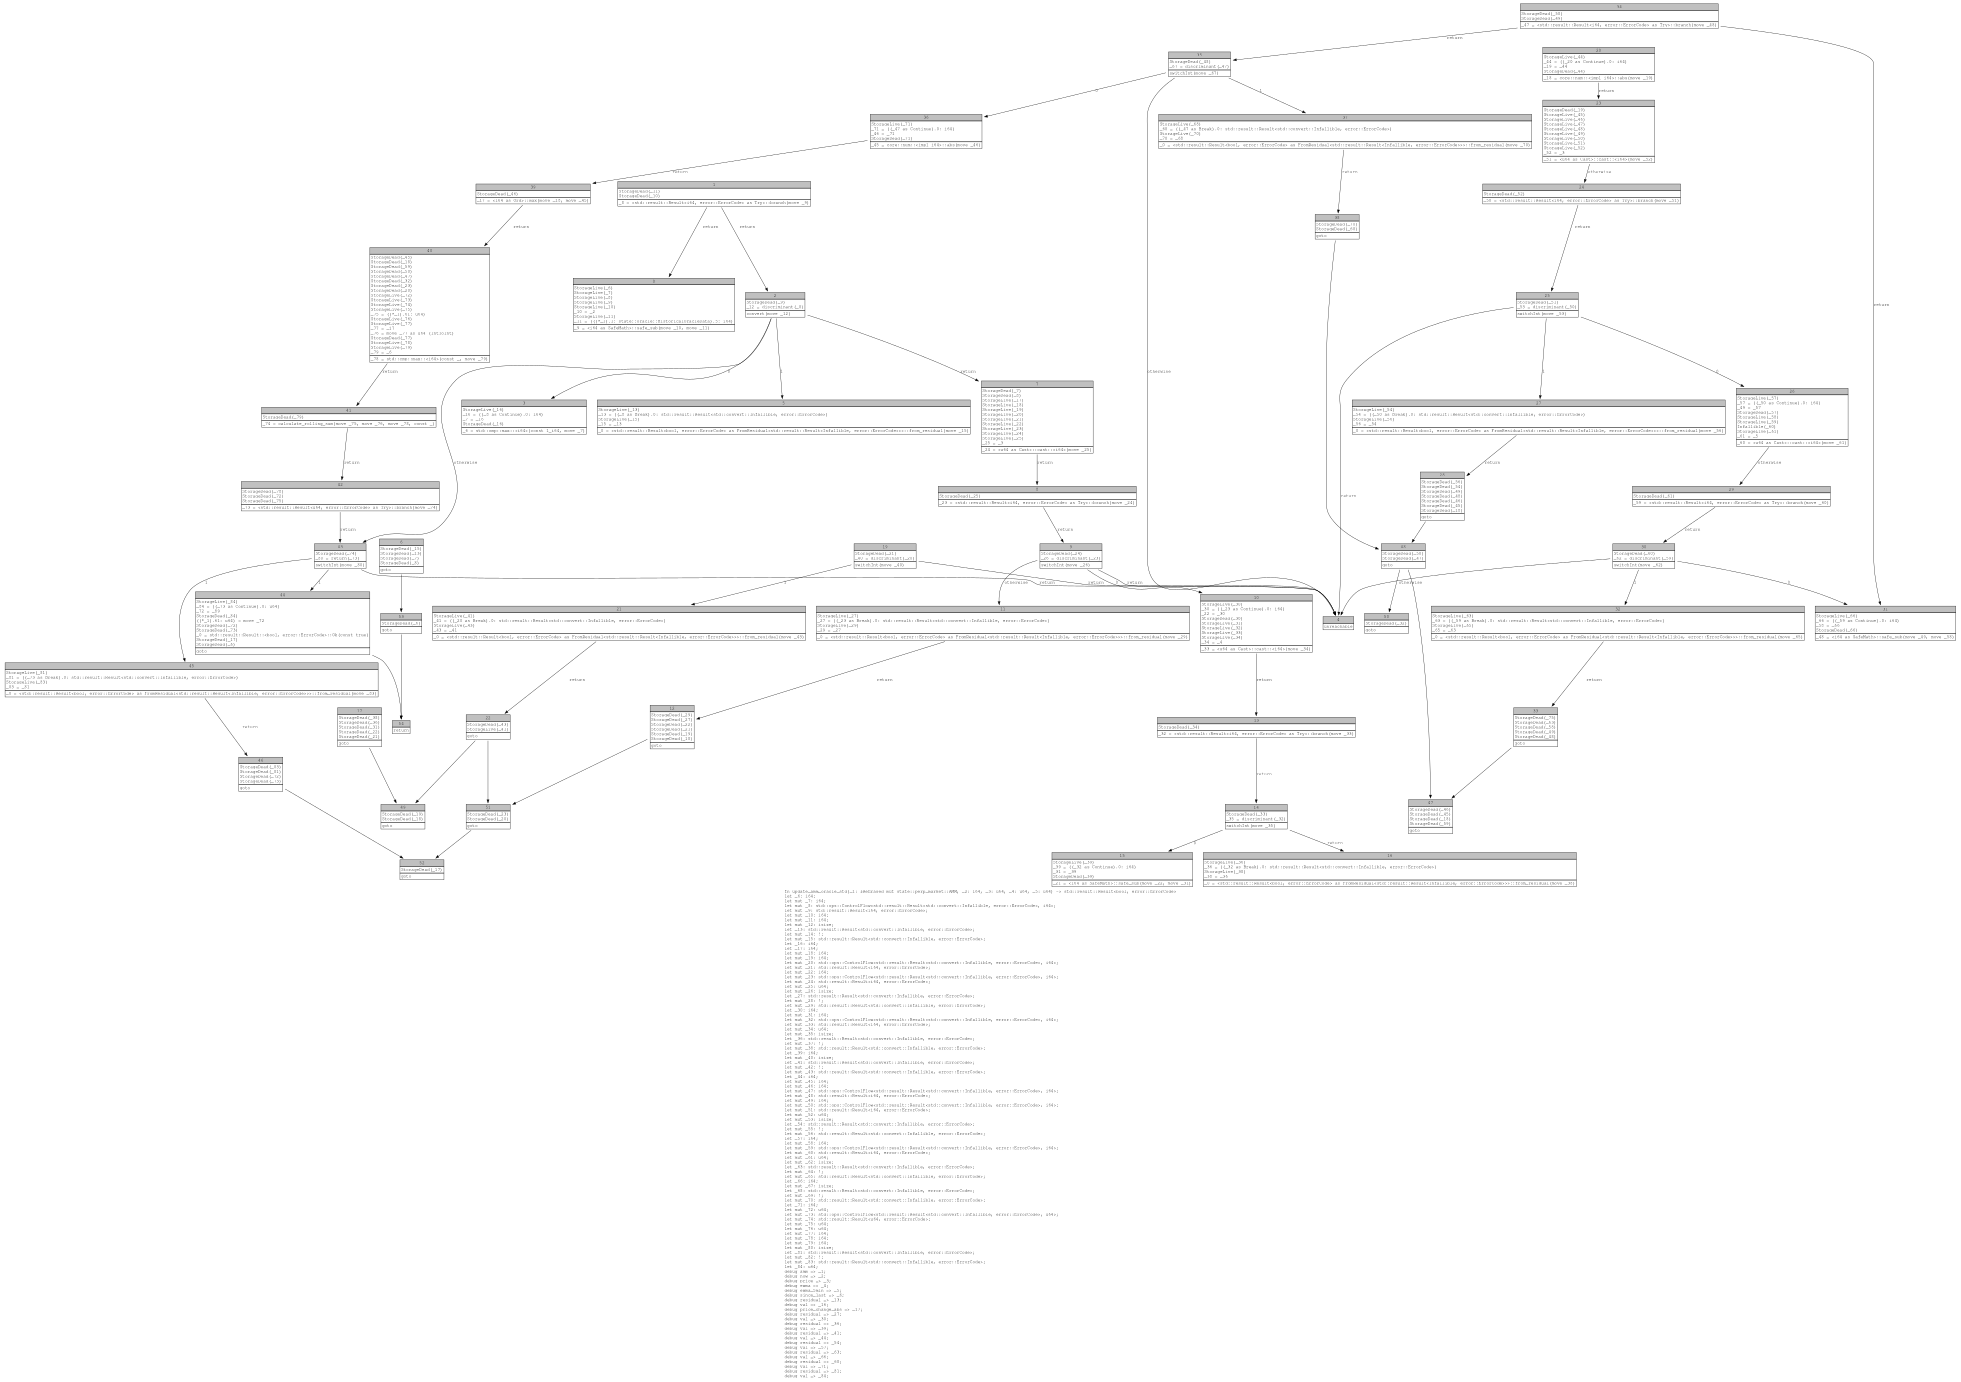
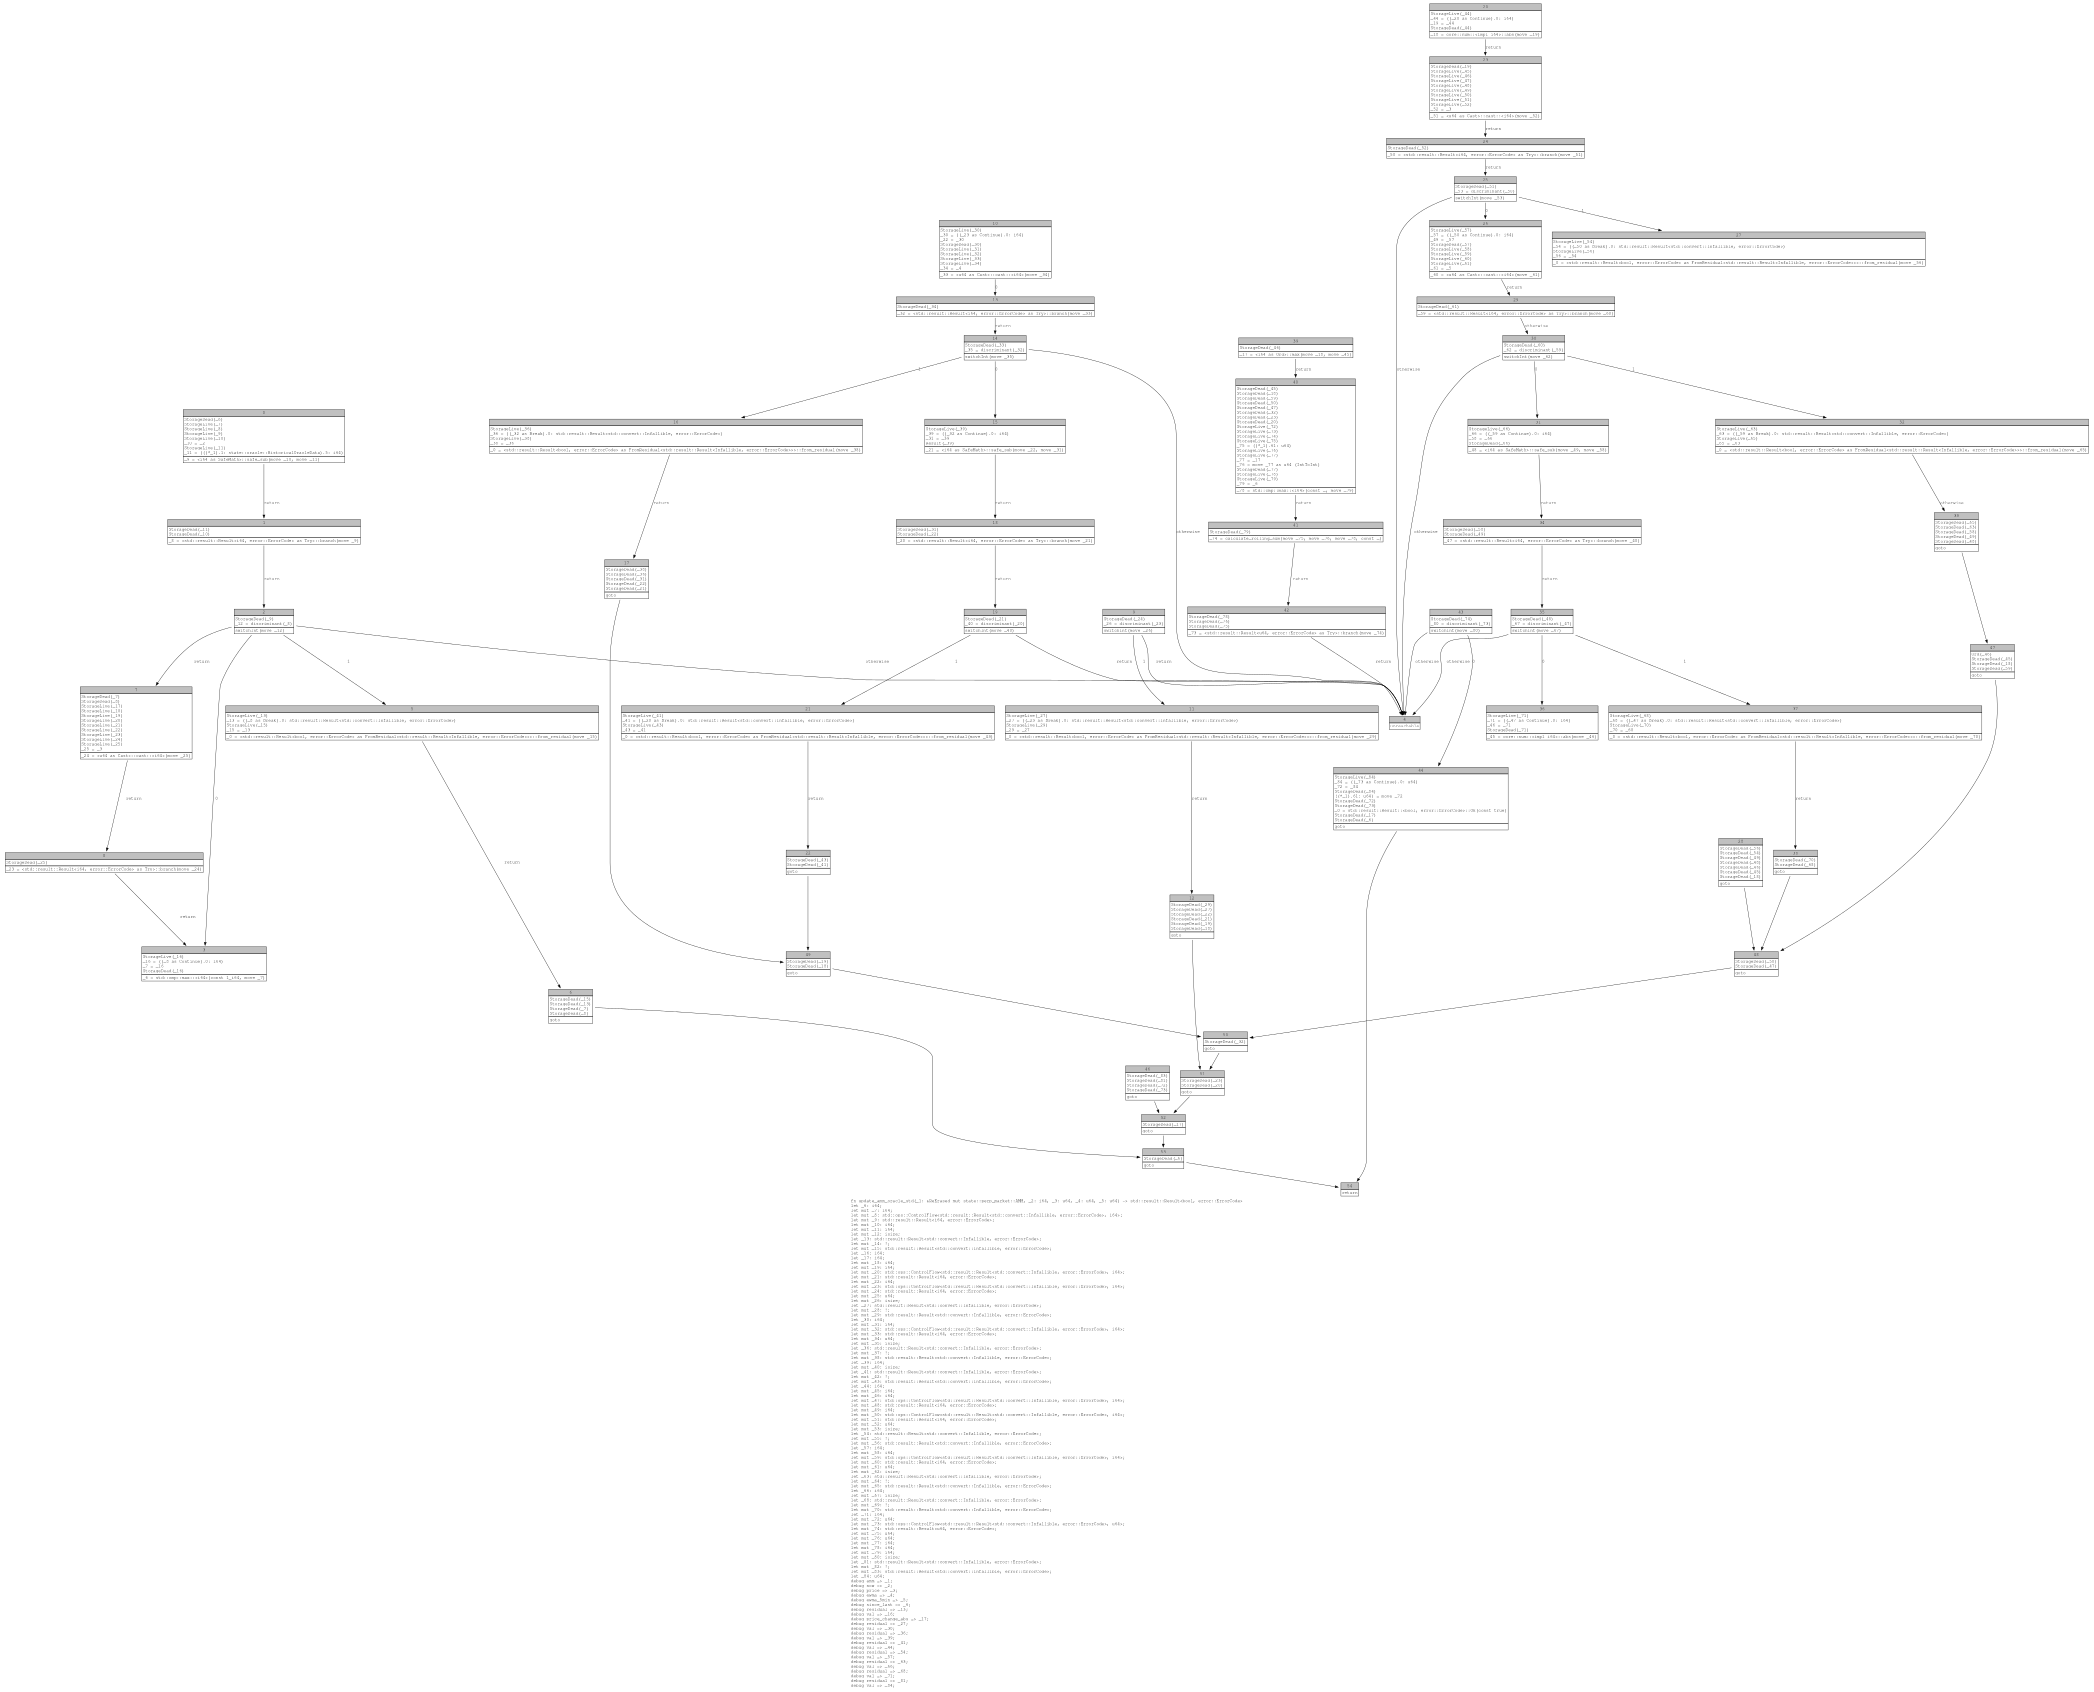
(732, 161) -> none
(1600, 172) -> (1493, 129)
(689, 241) -> (264, 490)
(1874, 253) -> (1540, 485)
(594, 288) -> (204, 419)
(769, 314) -> (260, 630)
(508, 366) -> (855, 679)
(1757, 427) -> (1452, 259)
(1493, 455) -> none
(1770, 462) -> (1514, 287)
(263, 496) -> (1210, 621)
(1349, 496) -> (1409, 369)
none -> (652, 505)
(1053, 523) -> (149, 908)
(340, 526) -> (1361, 670)
(1693, 530) -> (1536, 326)
none -> (995, 532)
(338, 558) -> (1461, 624)
none -> (1176, 572)
(320, 583) -> (1474, 662)
(1016, 583) -> (1144, 662)
(1047, 583) -> (1427, 662)
(1141, 589) -> none
(208, 611) -> (1346, 787)
(192, 680) -> none
(1264, 680) -> (997, 287)
(1594, 680) -> (1952, 503)
(1426, 682) -> (1929, 841)
(1536, 718) -> (1956, 522)
(488, 729) -> (808, 865)
(488, 770) -> (1215, 1060)
(1431, 809) -> (1982, 654)
(1335, 843) -> (920, 369)
none -> (491, 863)
(1074, 877) -> (940, 443)
none -> (1015, 1003)
none -> (1163, 1140)
